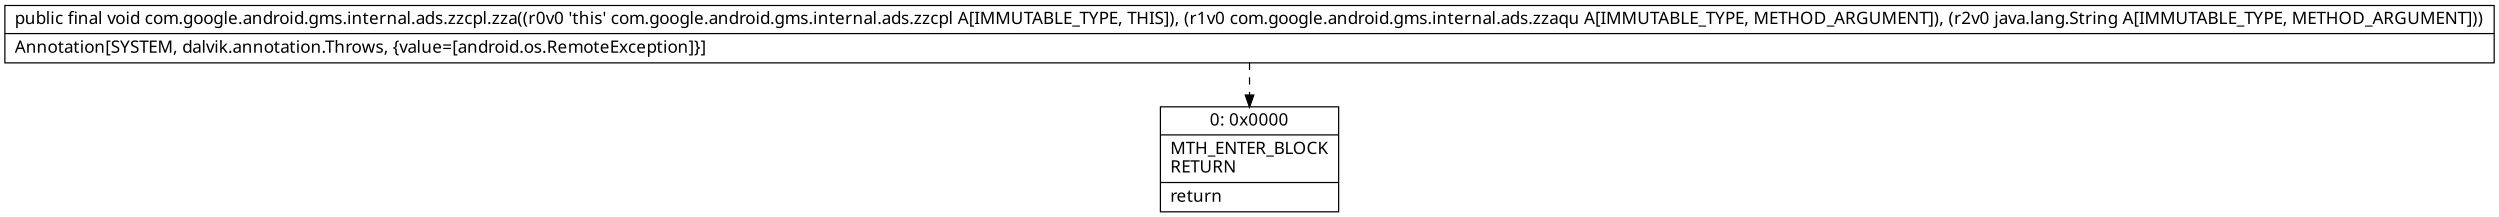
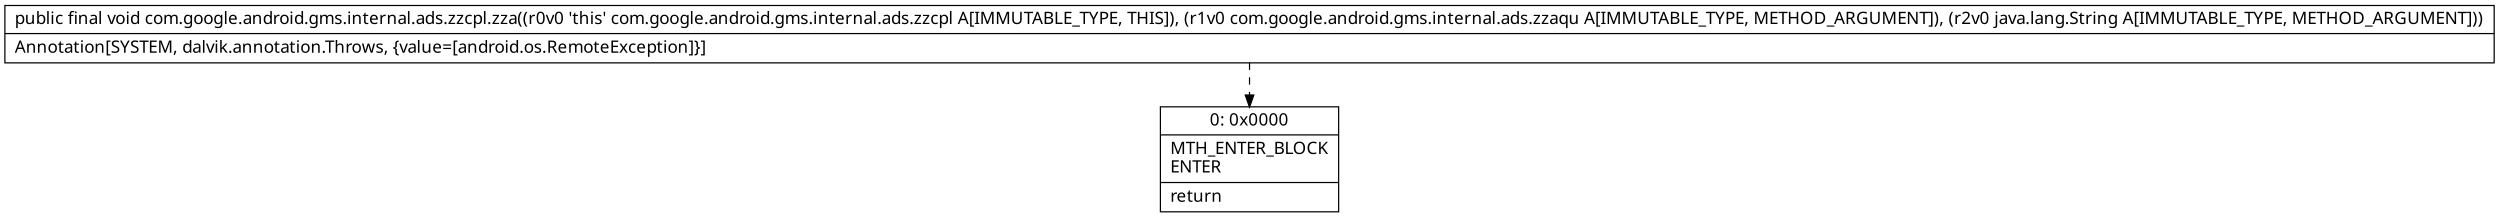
(1204, 167) -> (1196, 167)
